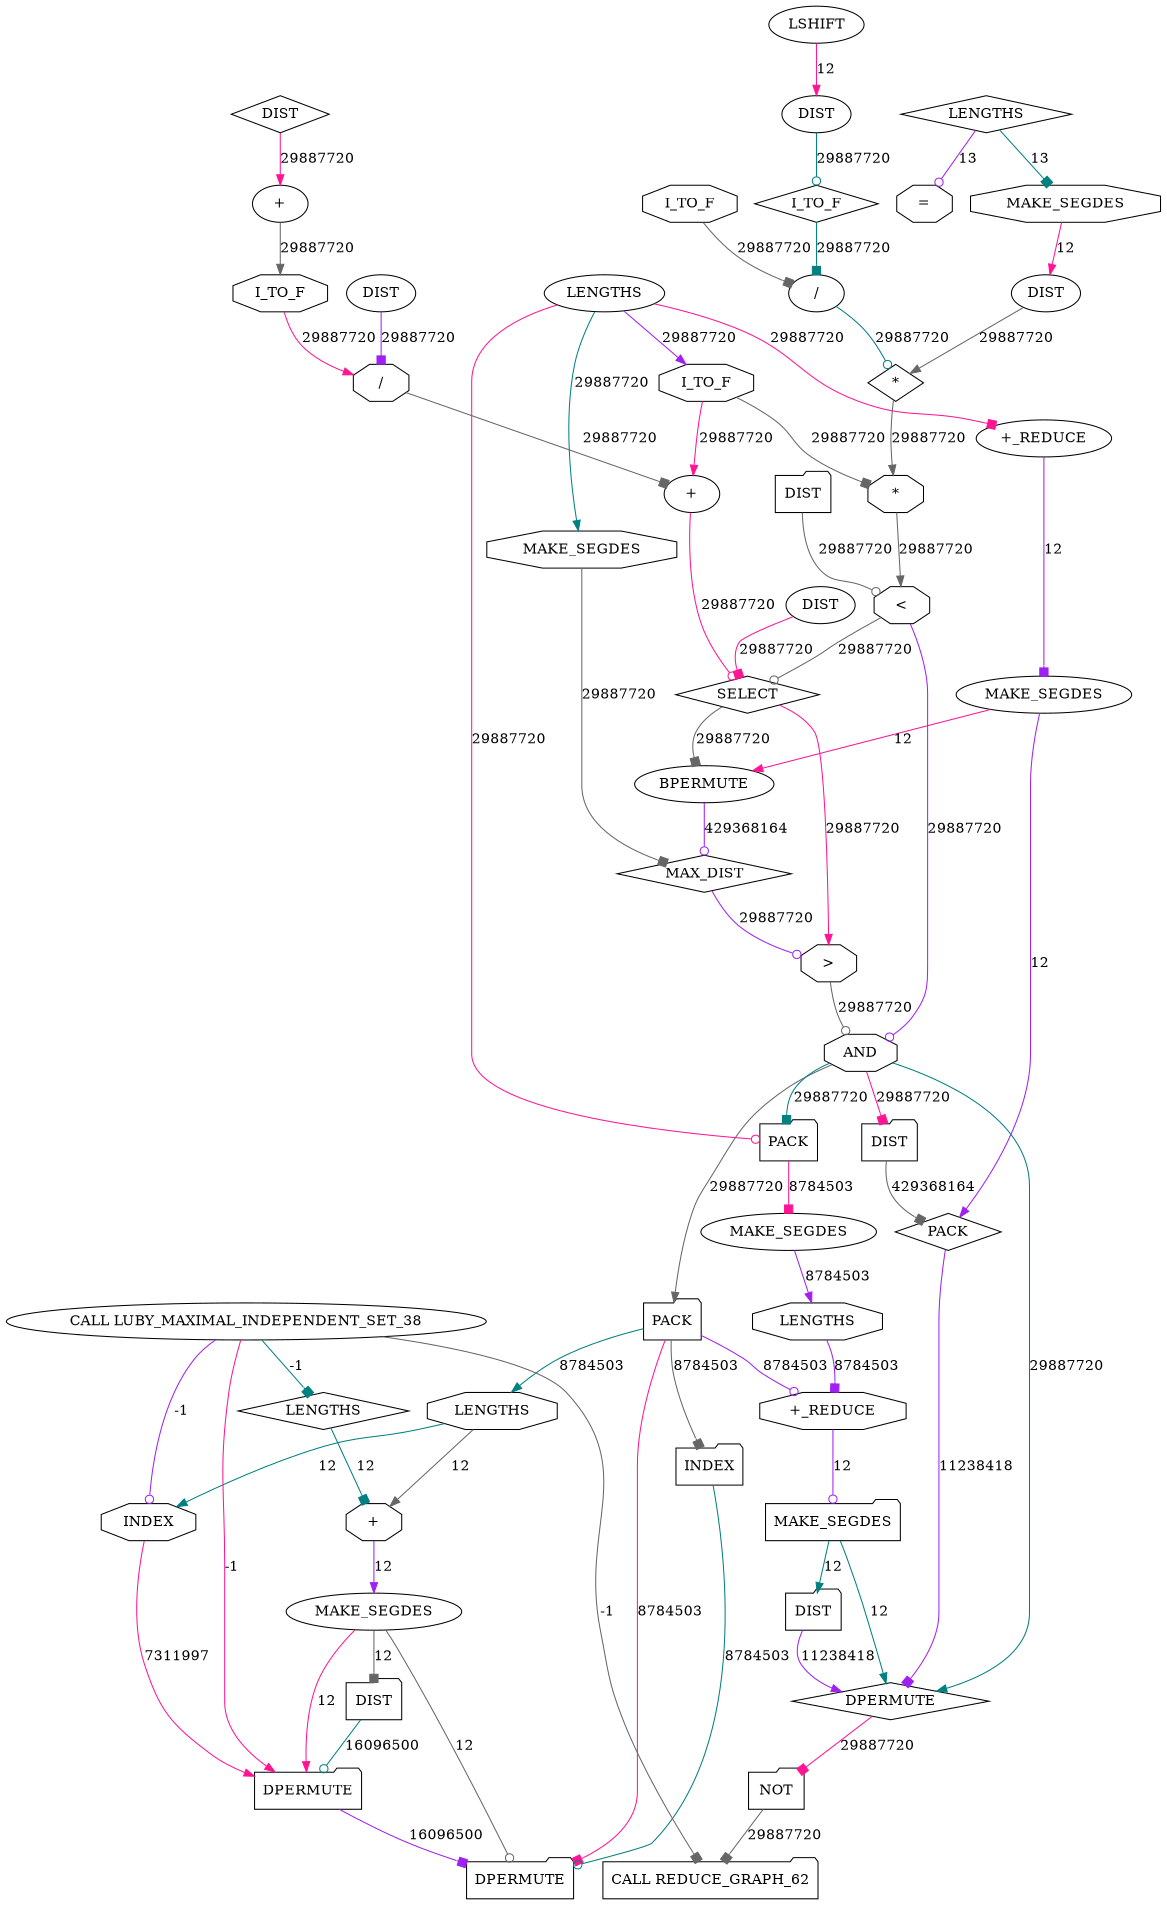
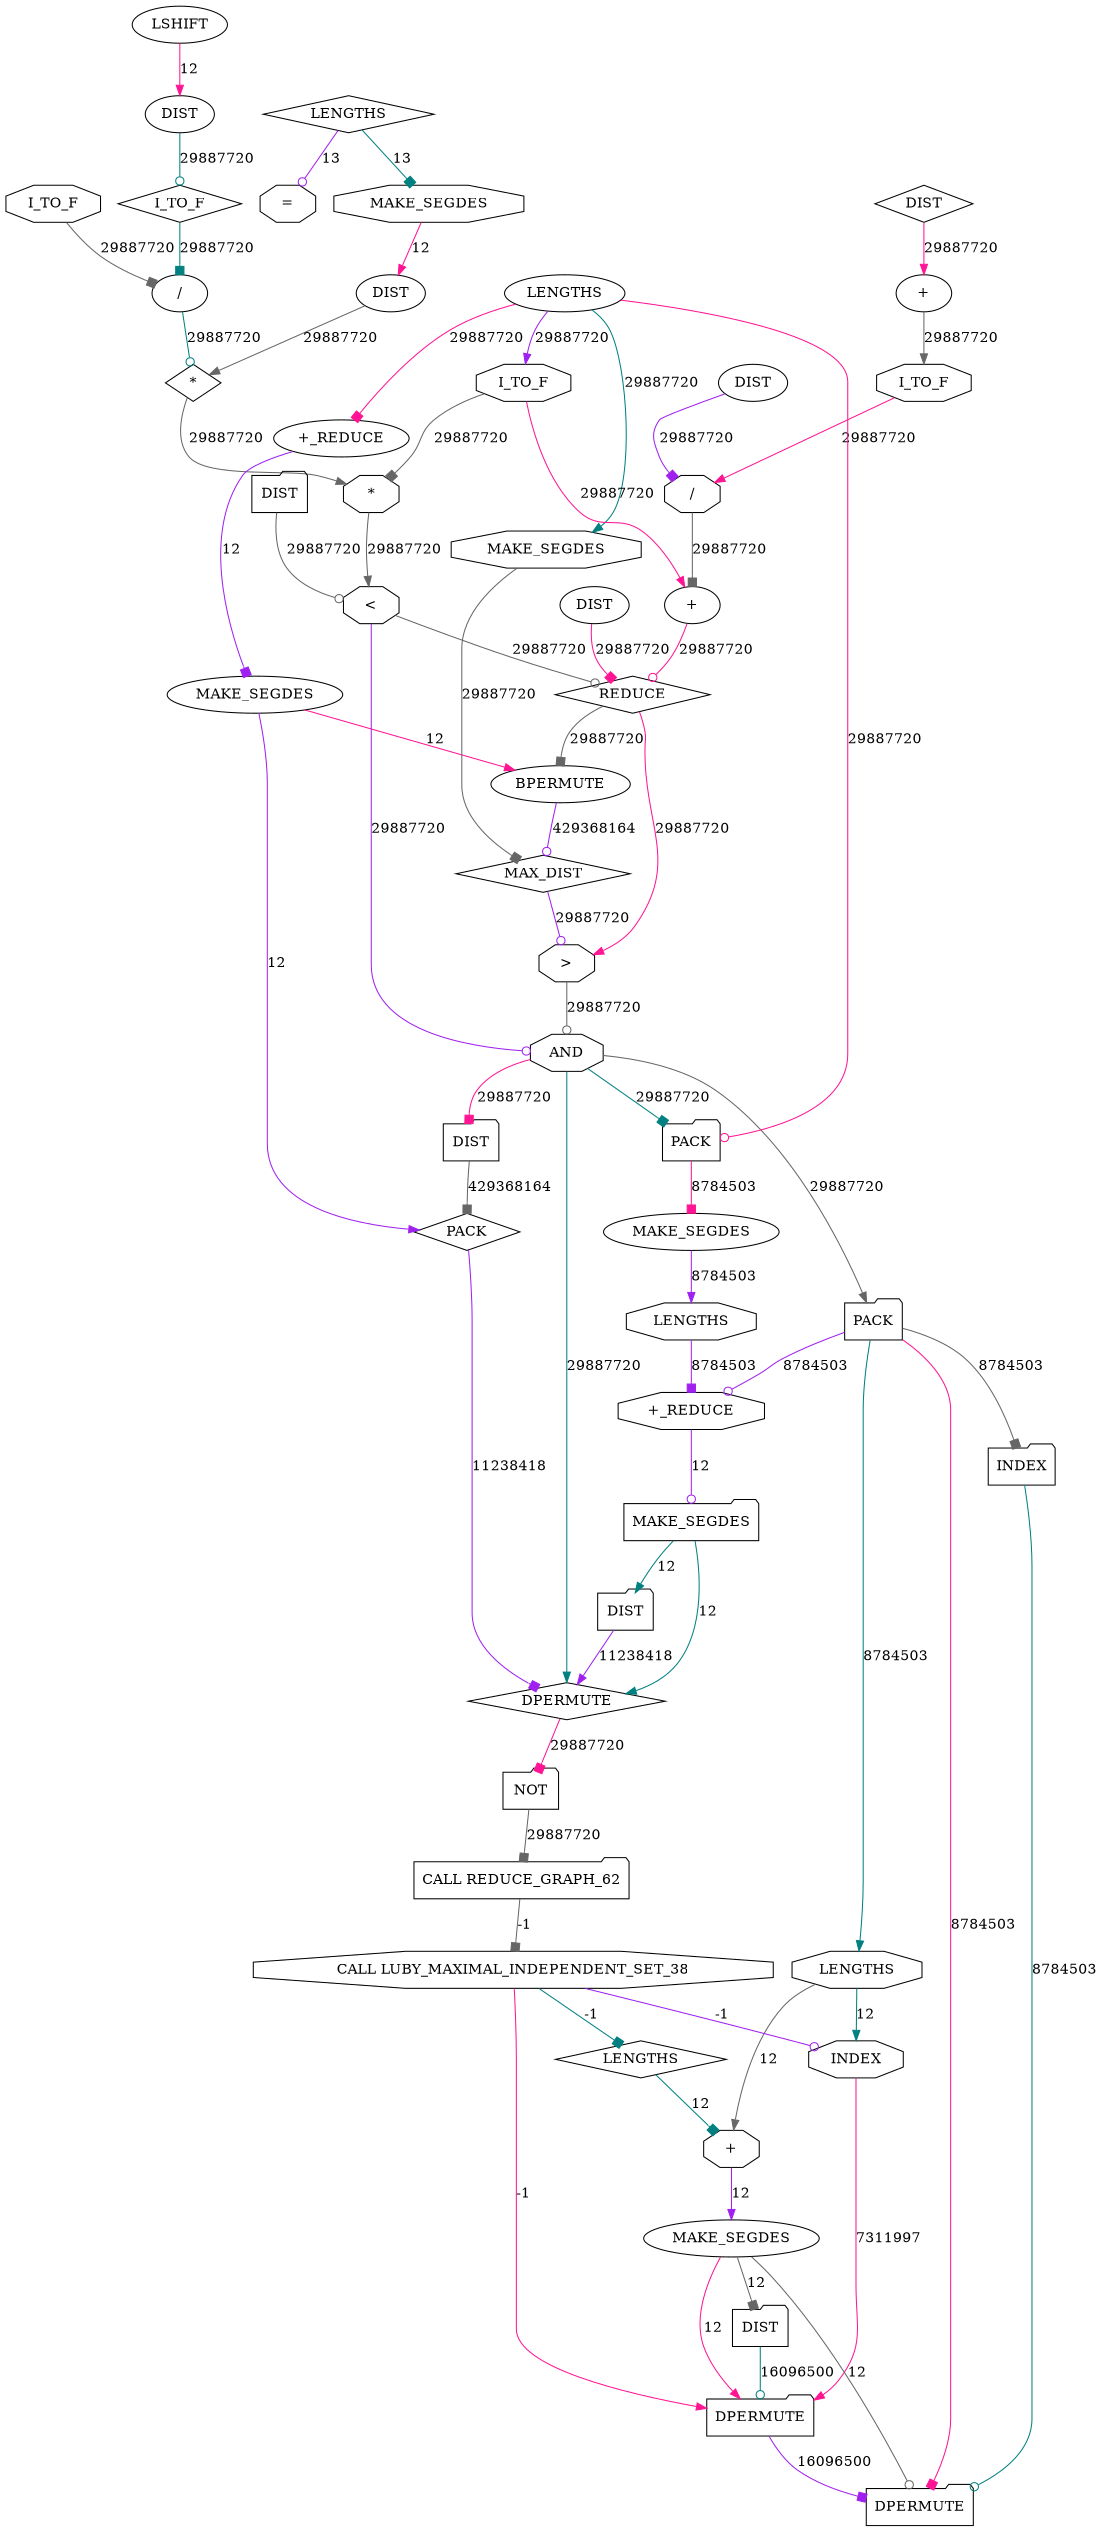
(748, 695) -> (633, 695)
(246, 1321) -> (513, 1970)
(600, 1531) -> (518, 1920)
